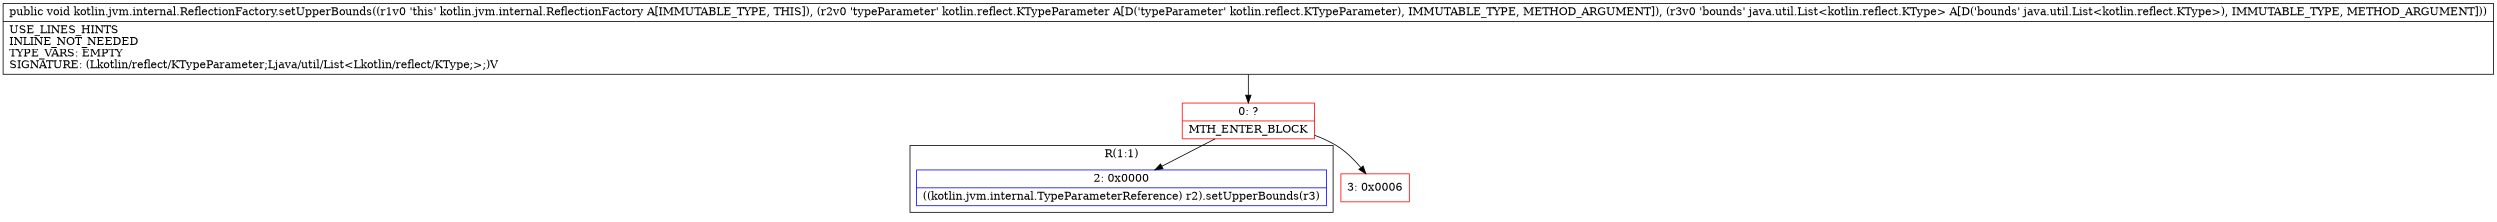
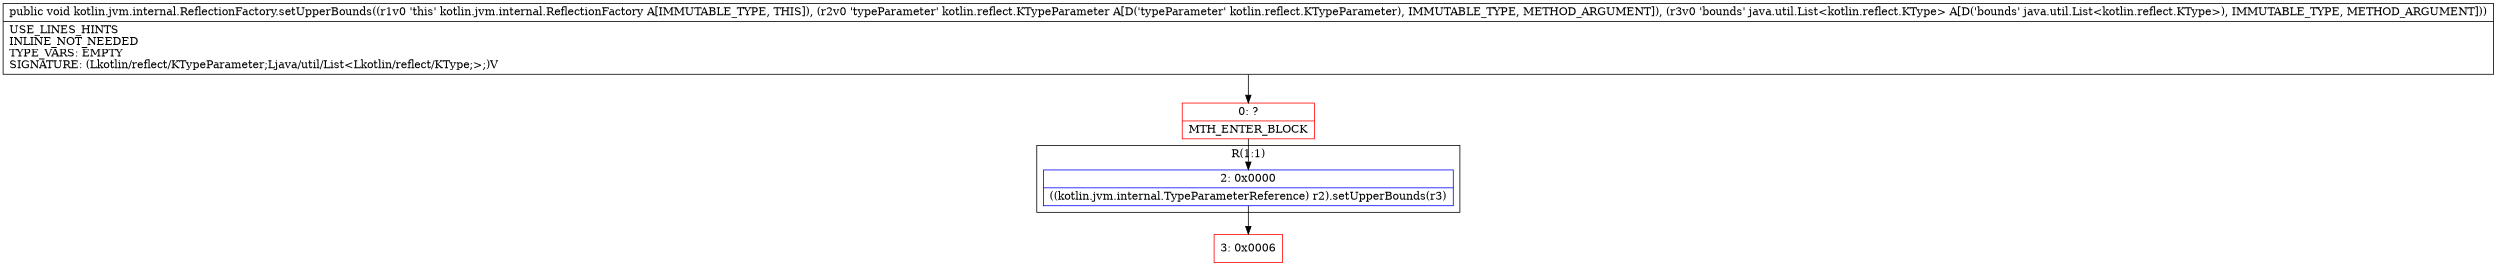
(1340, 148) -> (1248, 217)
